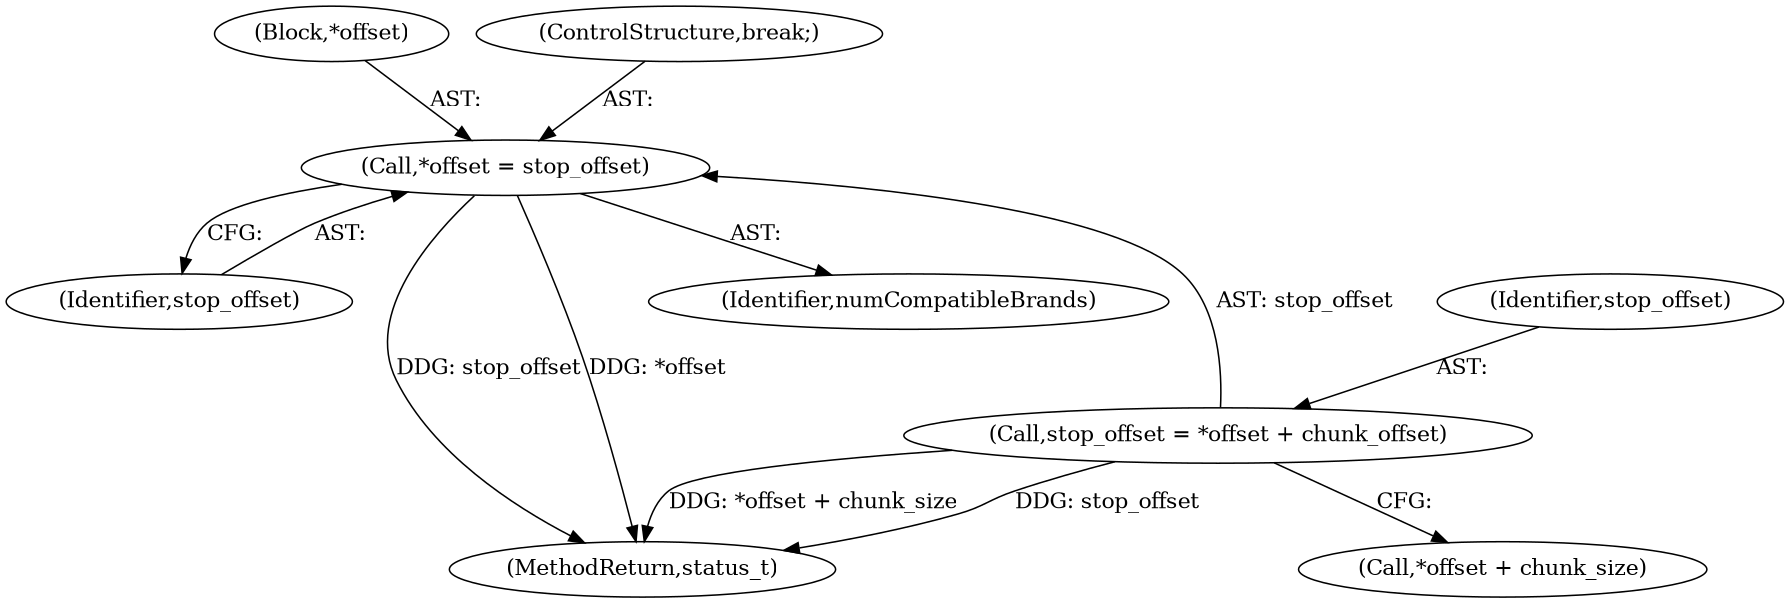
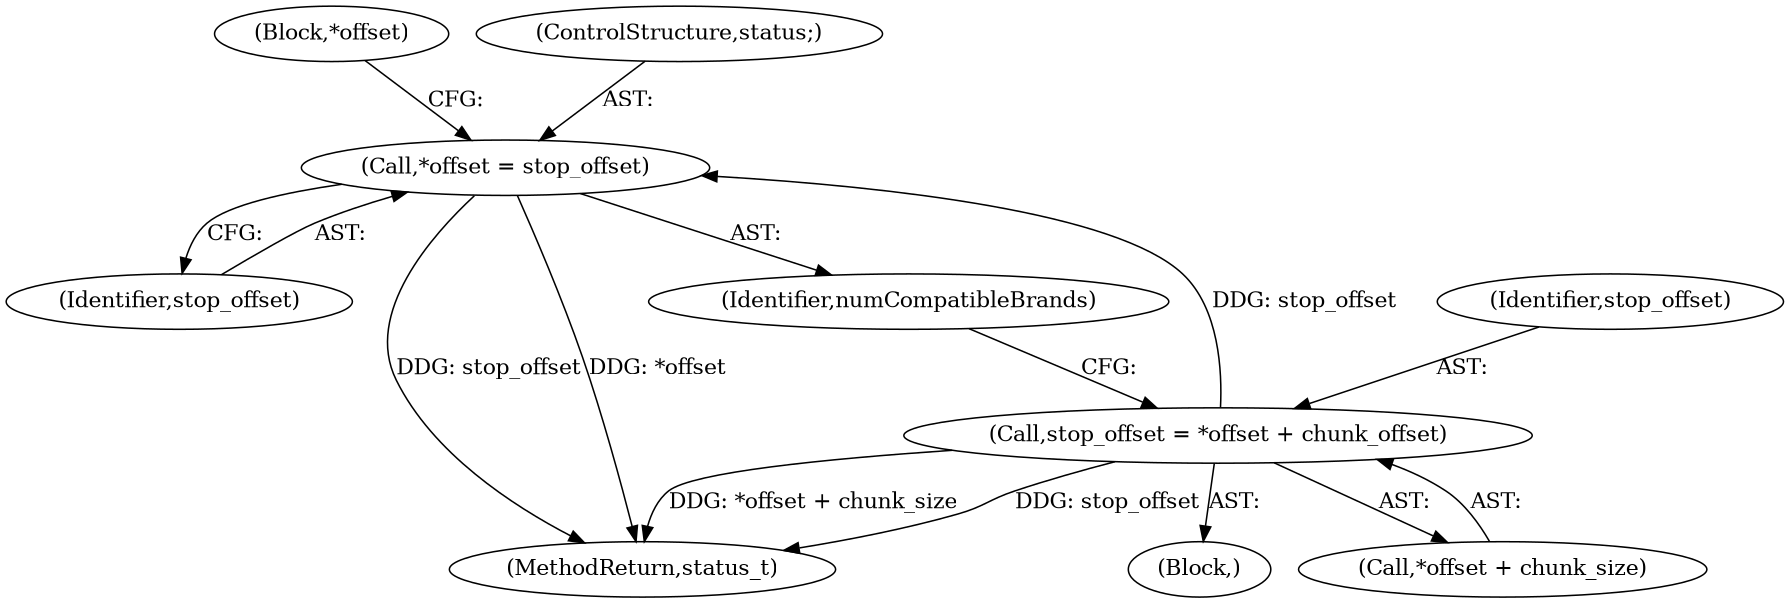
(679, 34) -> (679, 34)
(459, 101) -> (459, 101)
(1305, 302) -> (1305, 302)
none -> (1056, 365)
none -> (1449, 493)
(1408, 502) -> (1408, 502)
none -> (1200, 569)
